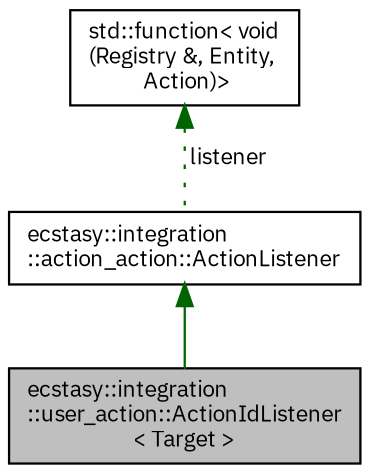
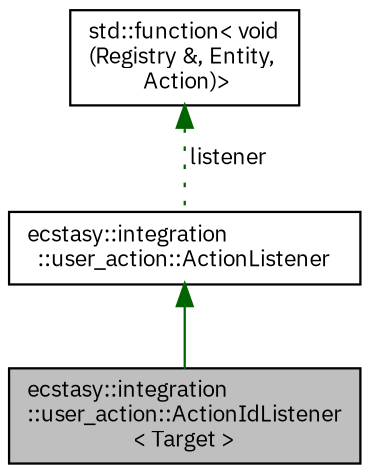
(185, 248) -> (185, 248)
